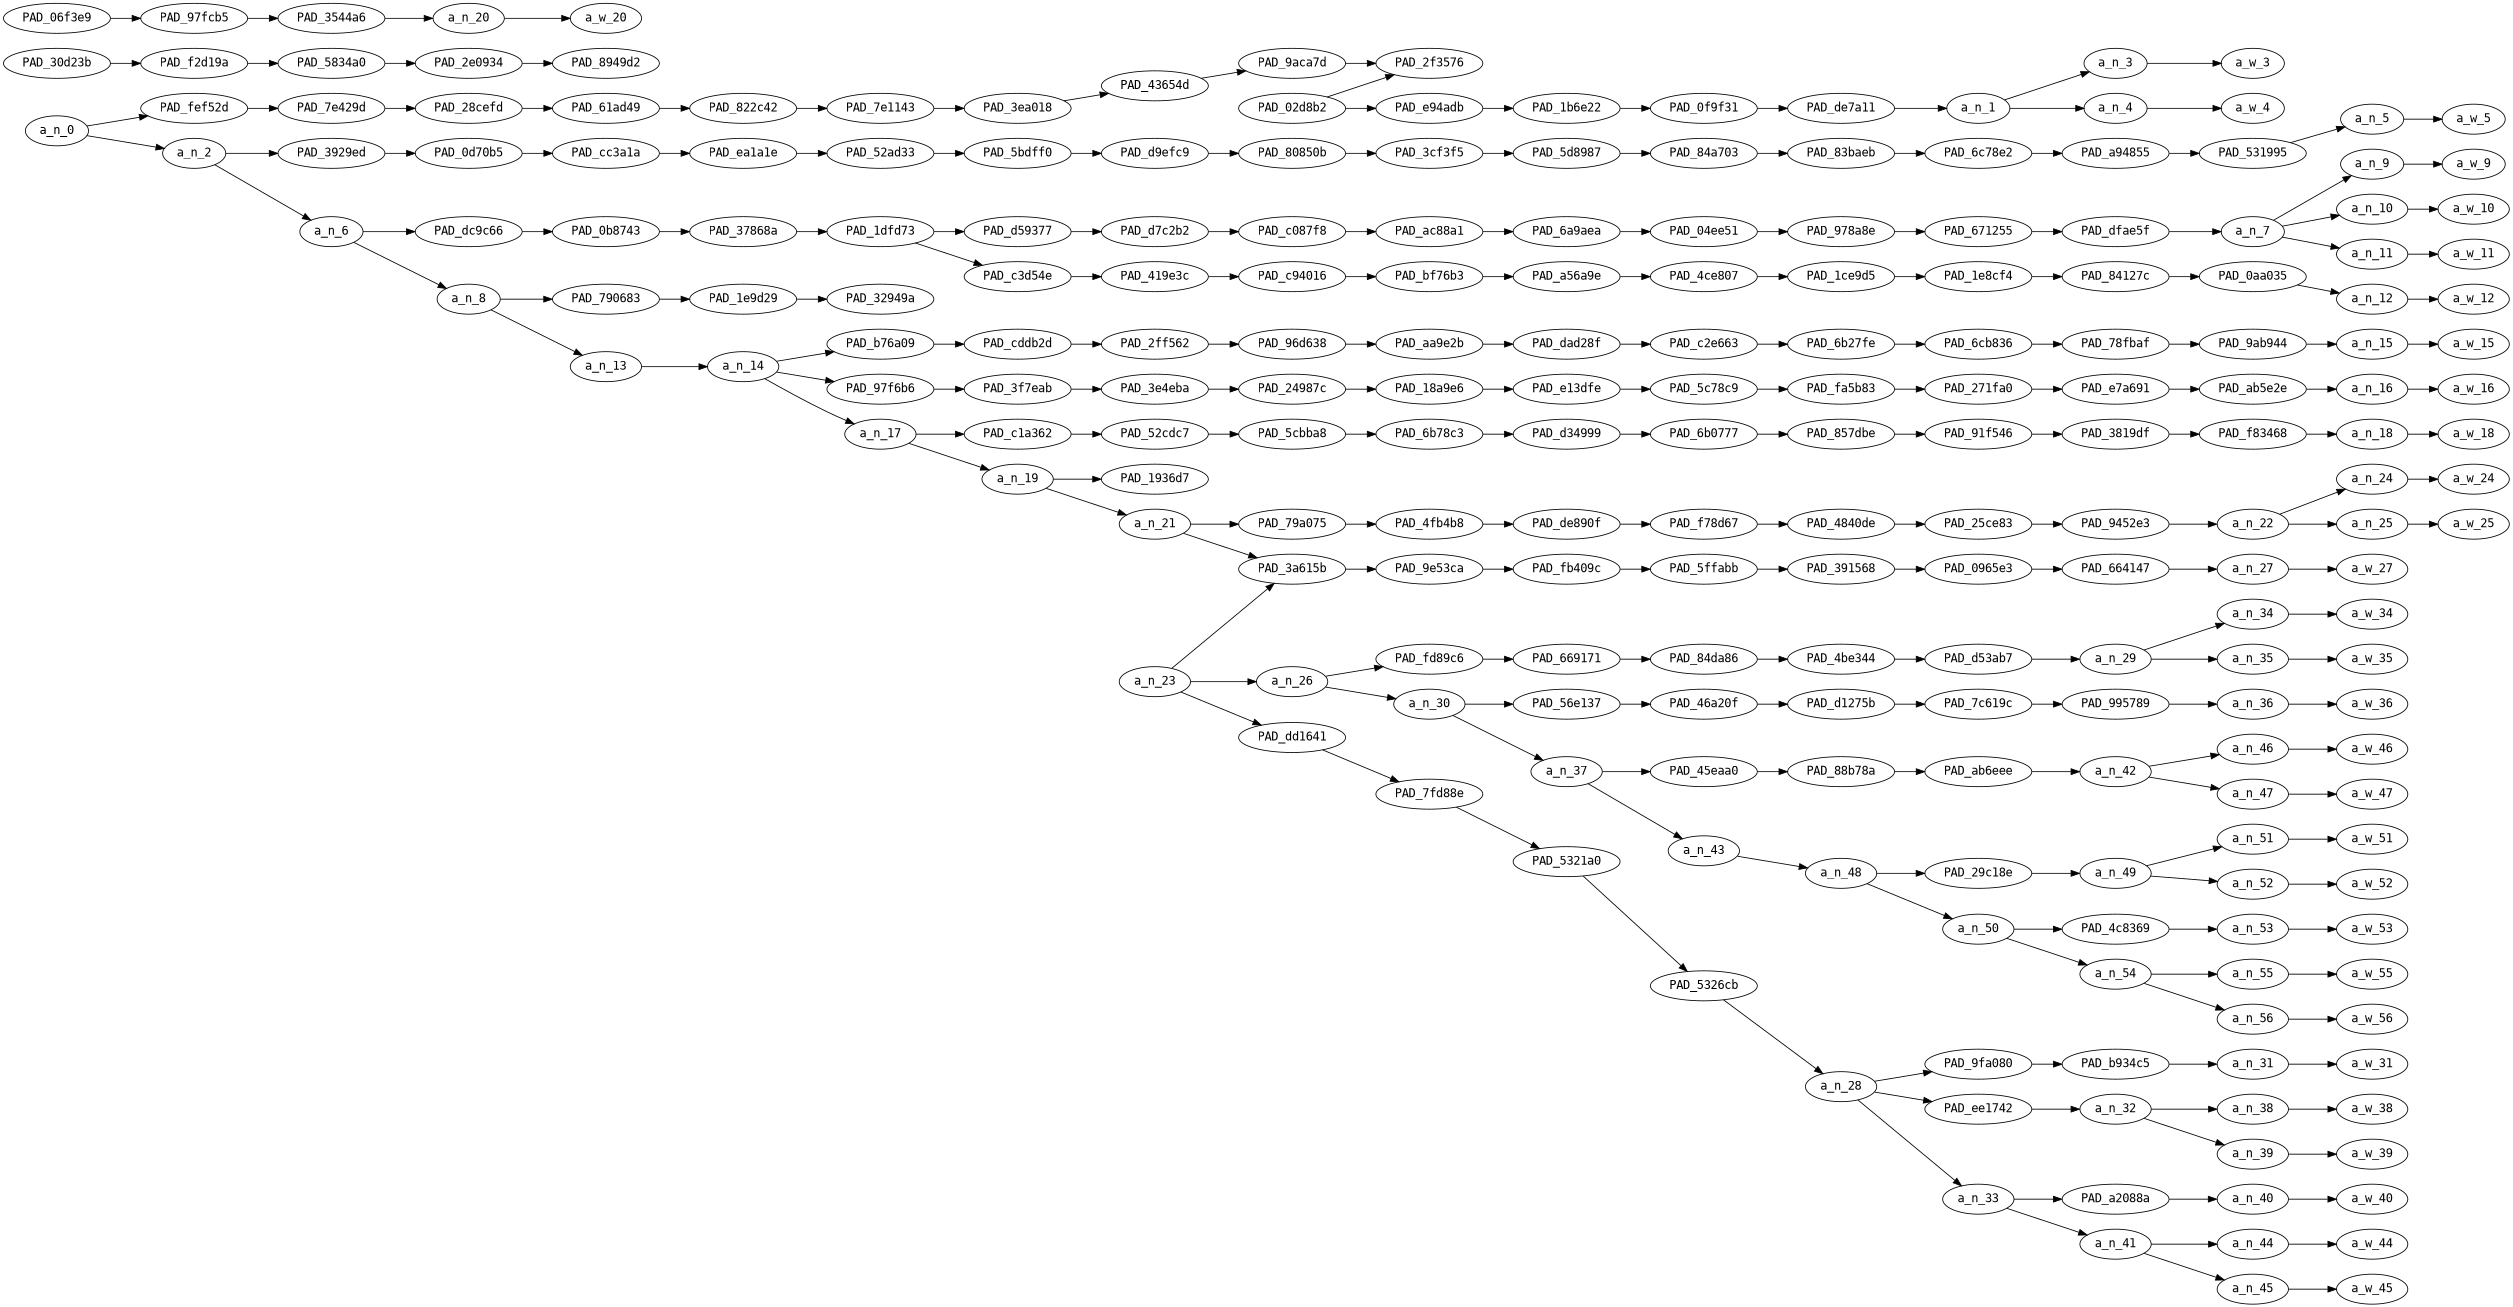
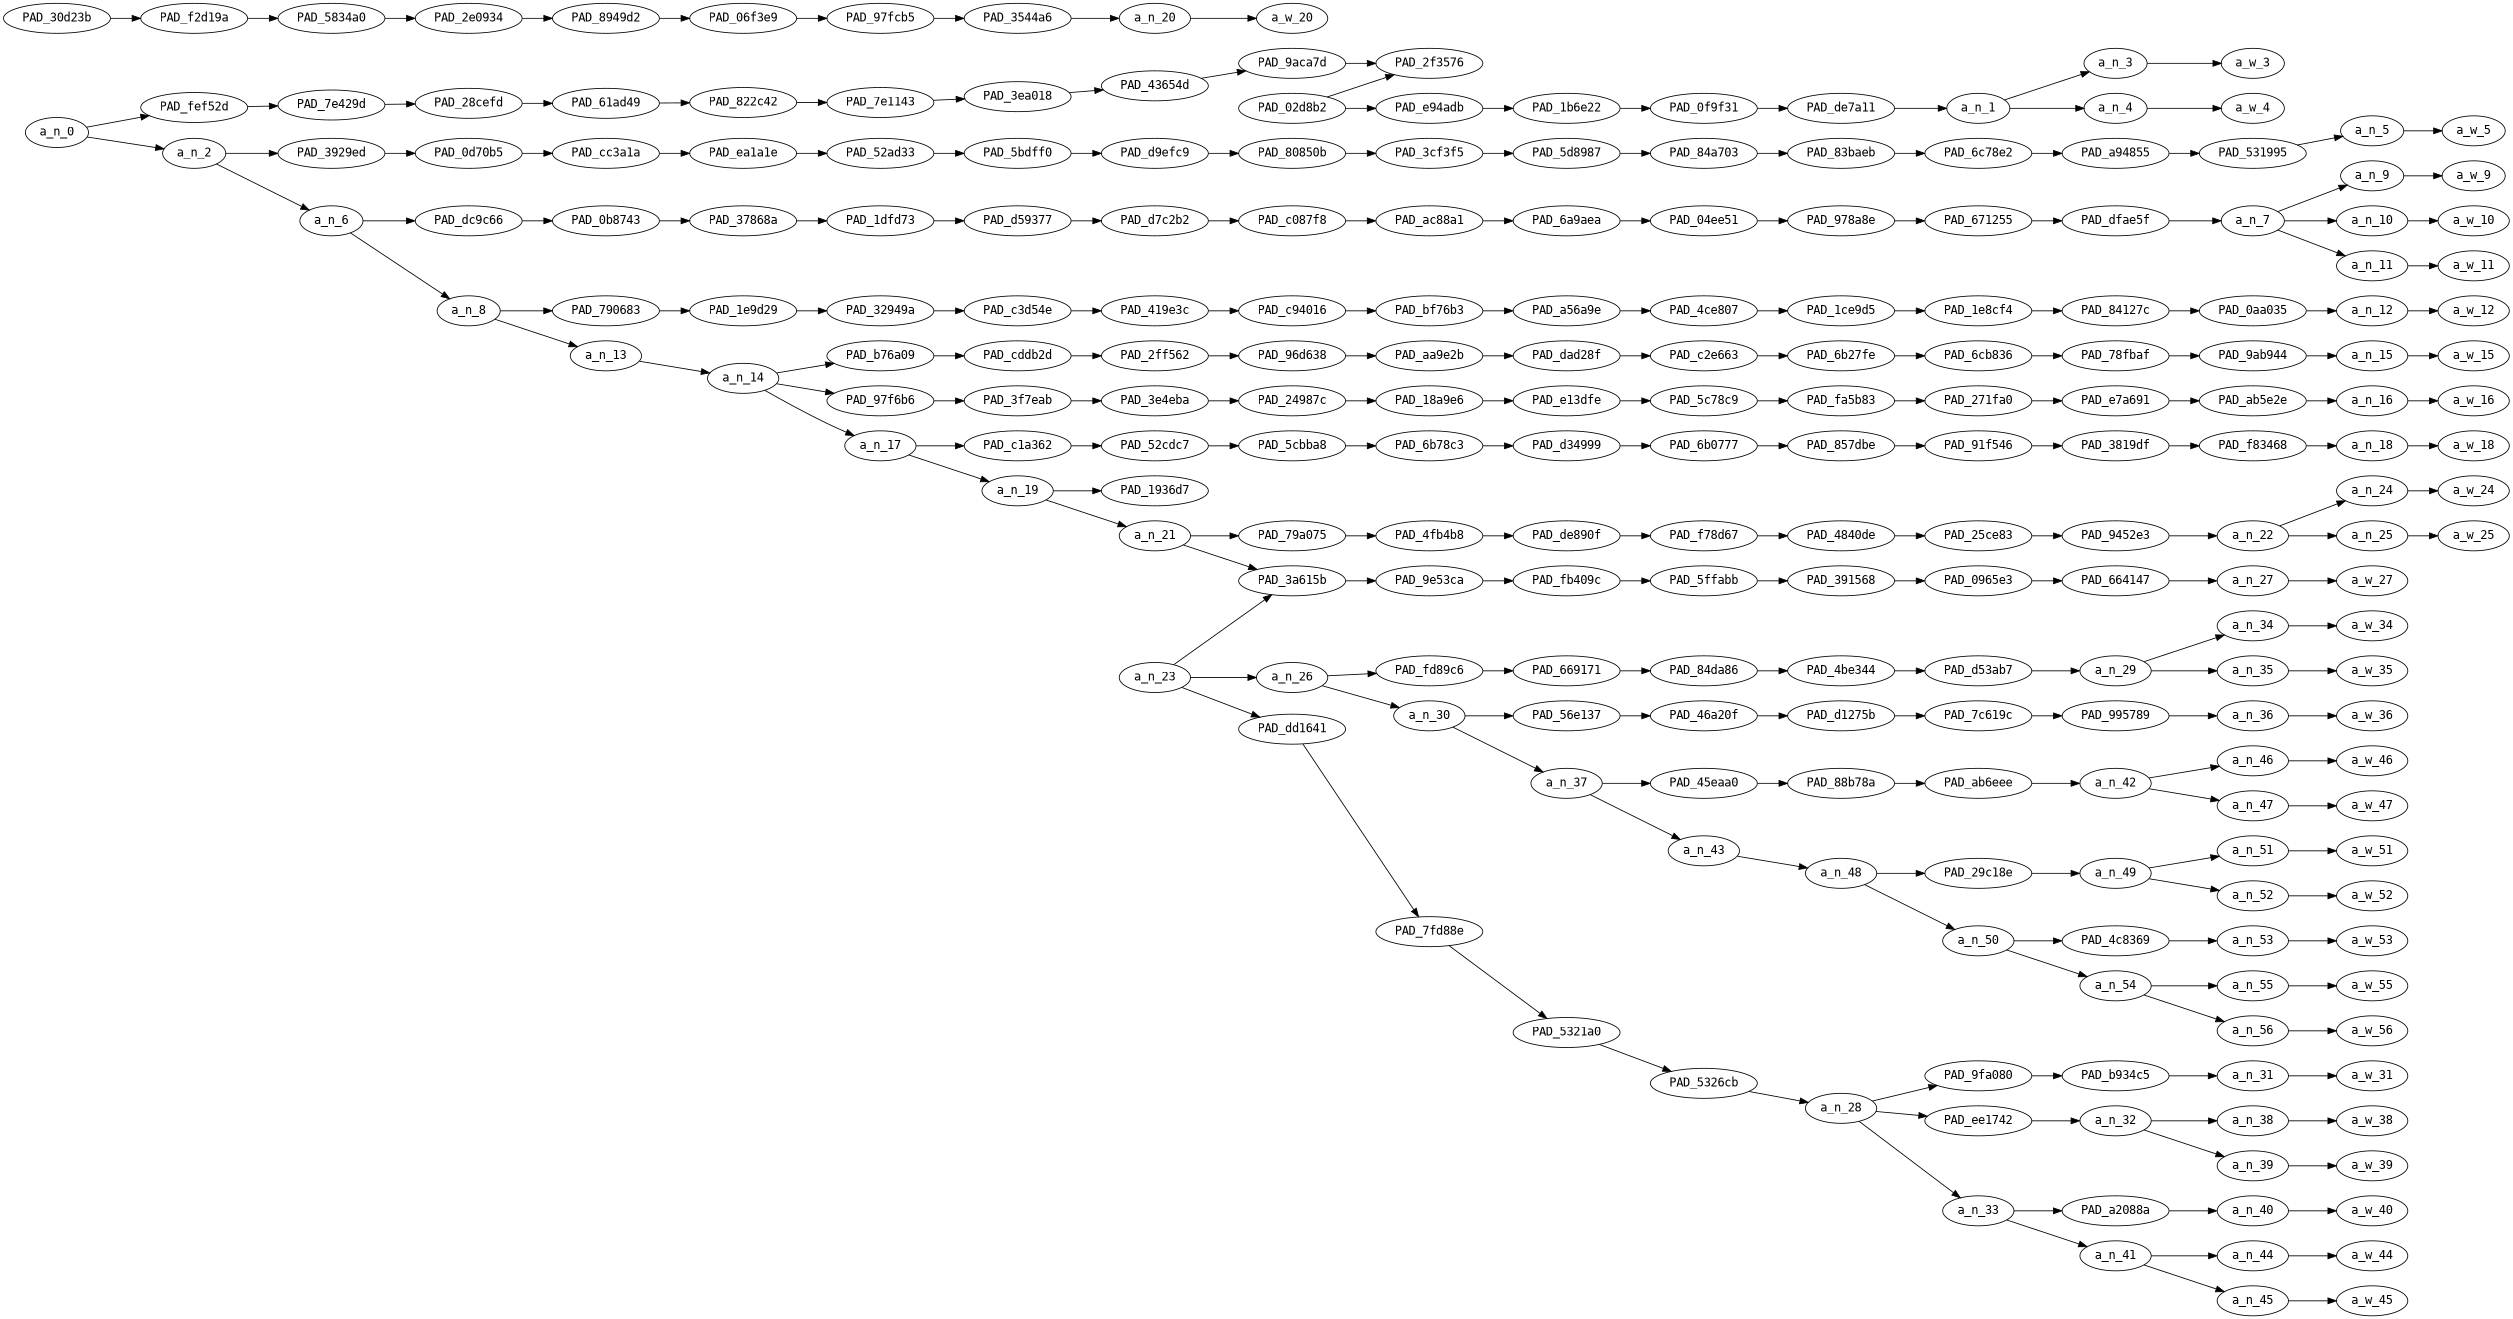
none -> (670, 18)
(945, 253) -> (945, 311)
